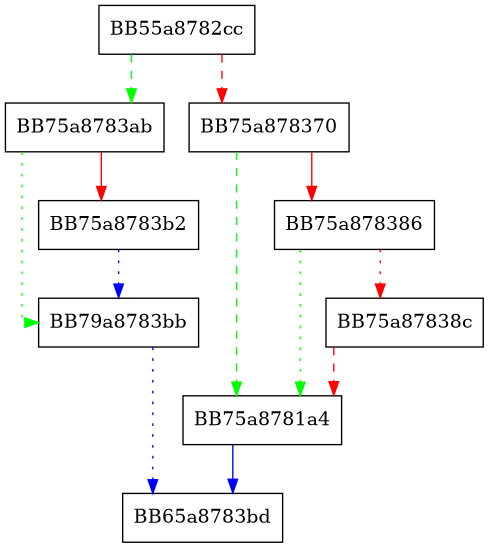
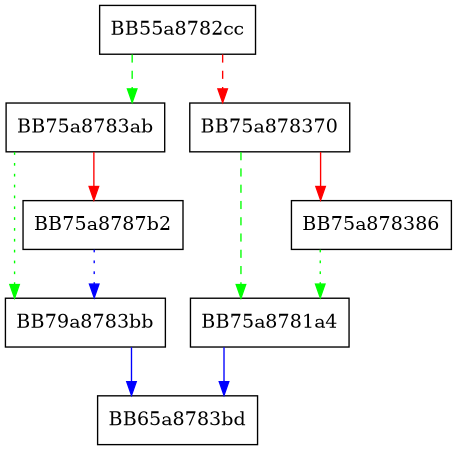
(119, 225) -> (103, 225)
(405, 323) -> none
(153, 414) -> (131, 364)
